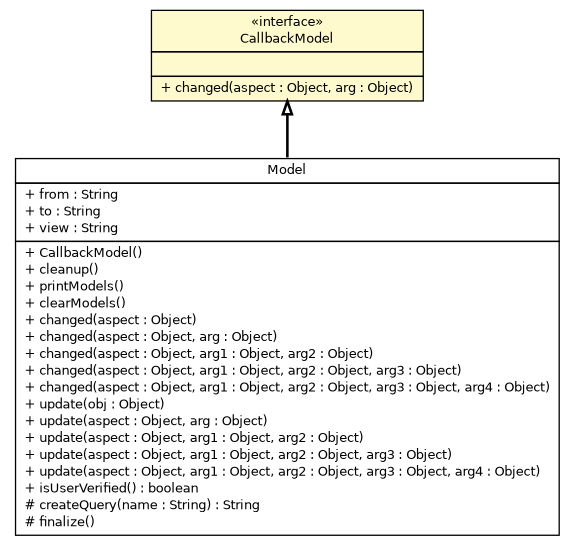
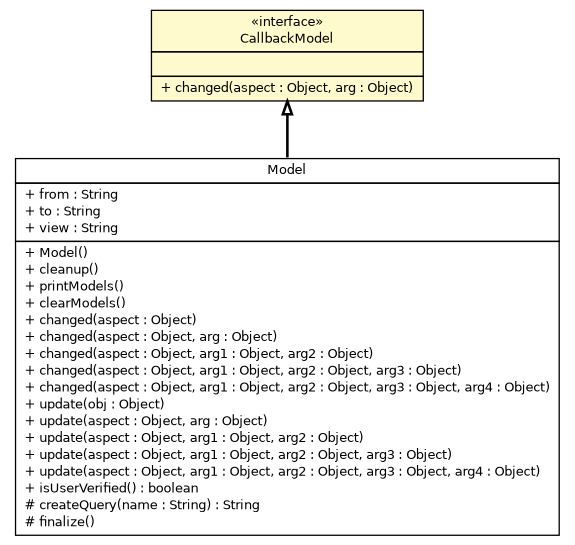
(83, 253) -> (56, 253)
